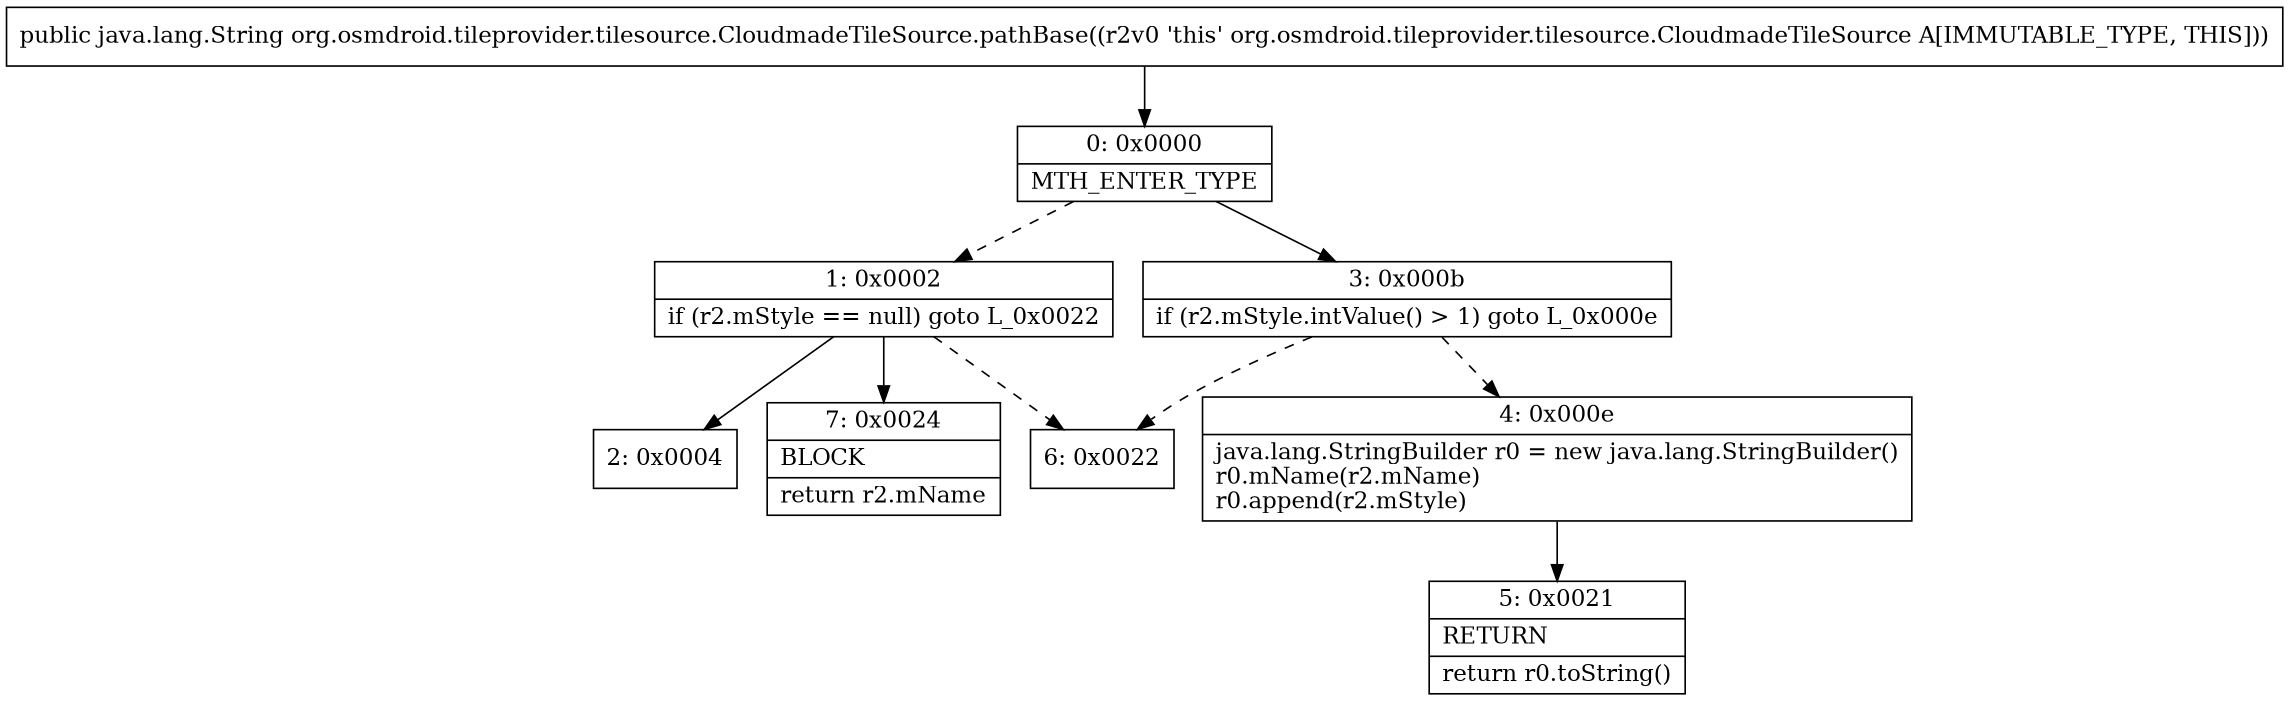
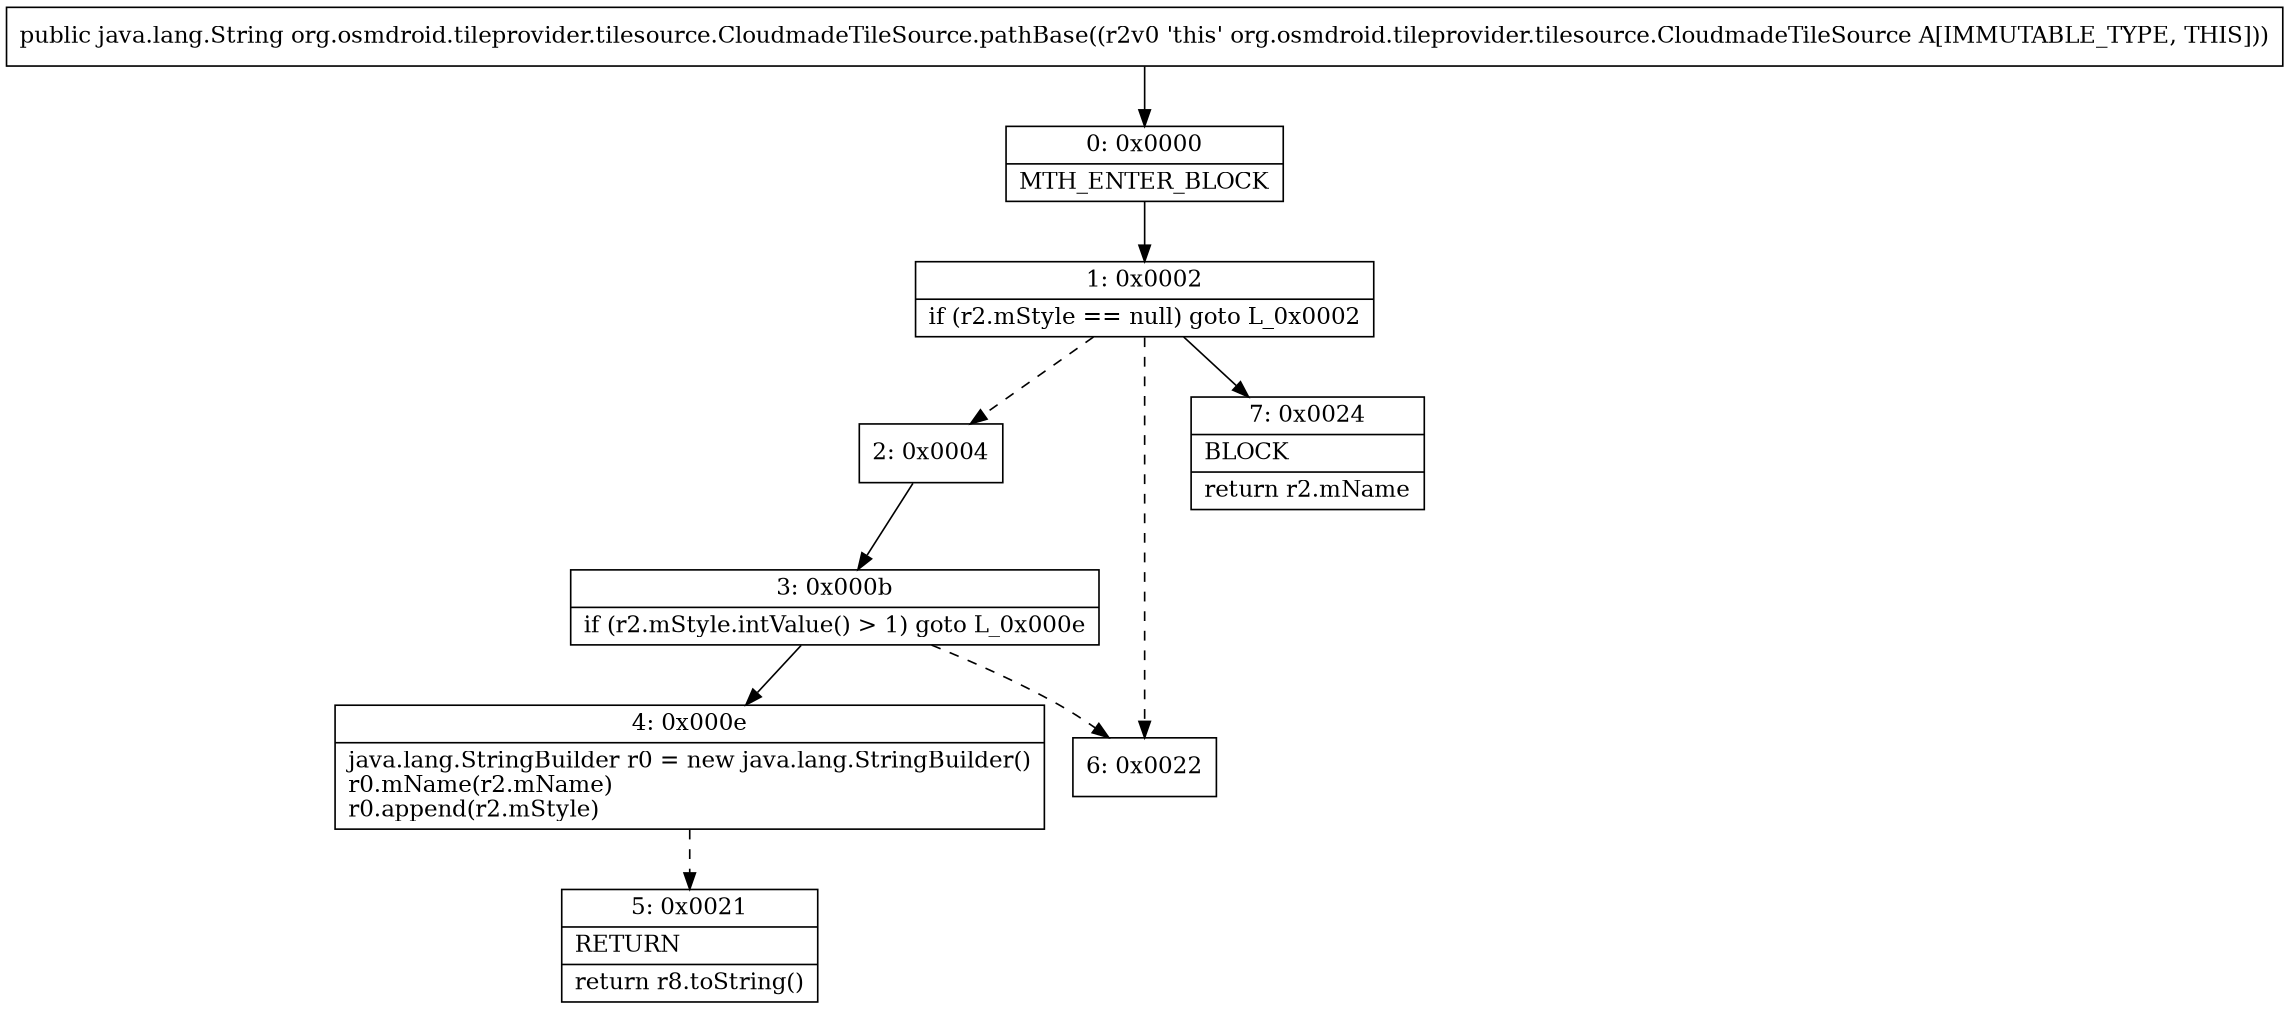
(1145, 182) -> (1145, 182)
(1021, 228) -> (1145, 223)
(1269, 228) -> (890, 519)
(884, 317) -> (1145, 317)
(1465, 361) -> (779, 669)
(776, 378) -> (1039, 376)
(1557, 543) -> (690, 851)
(1557, 674) -> (690, 982)
